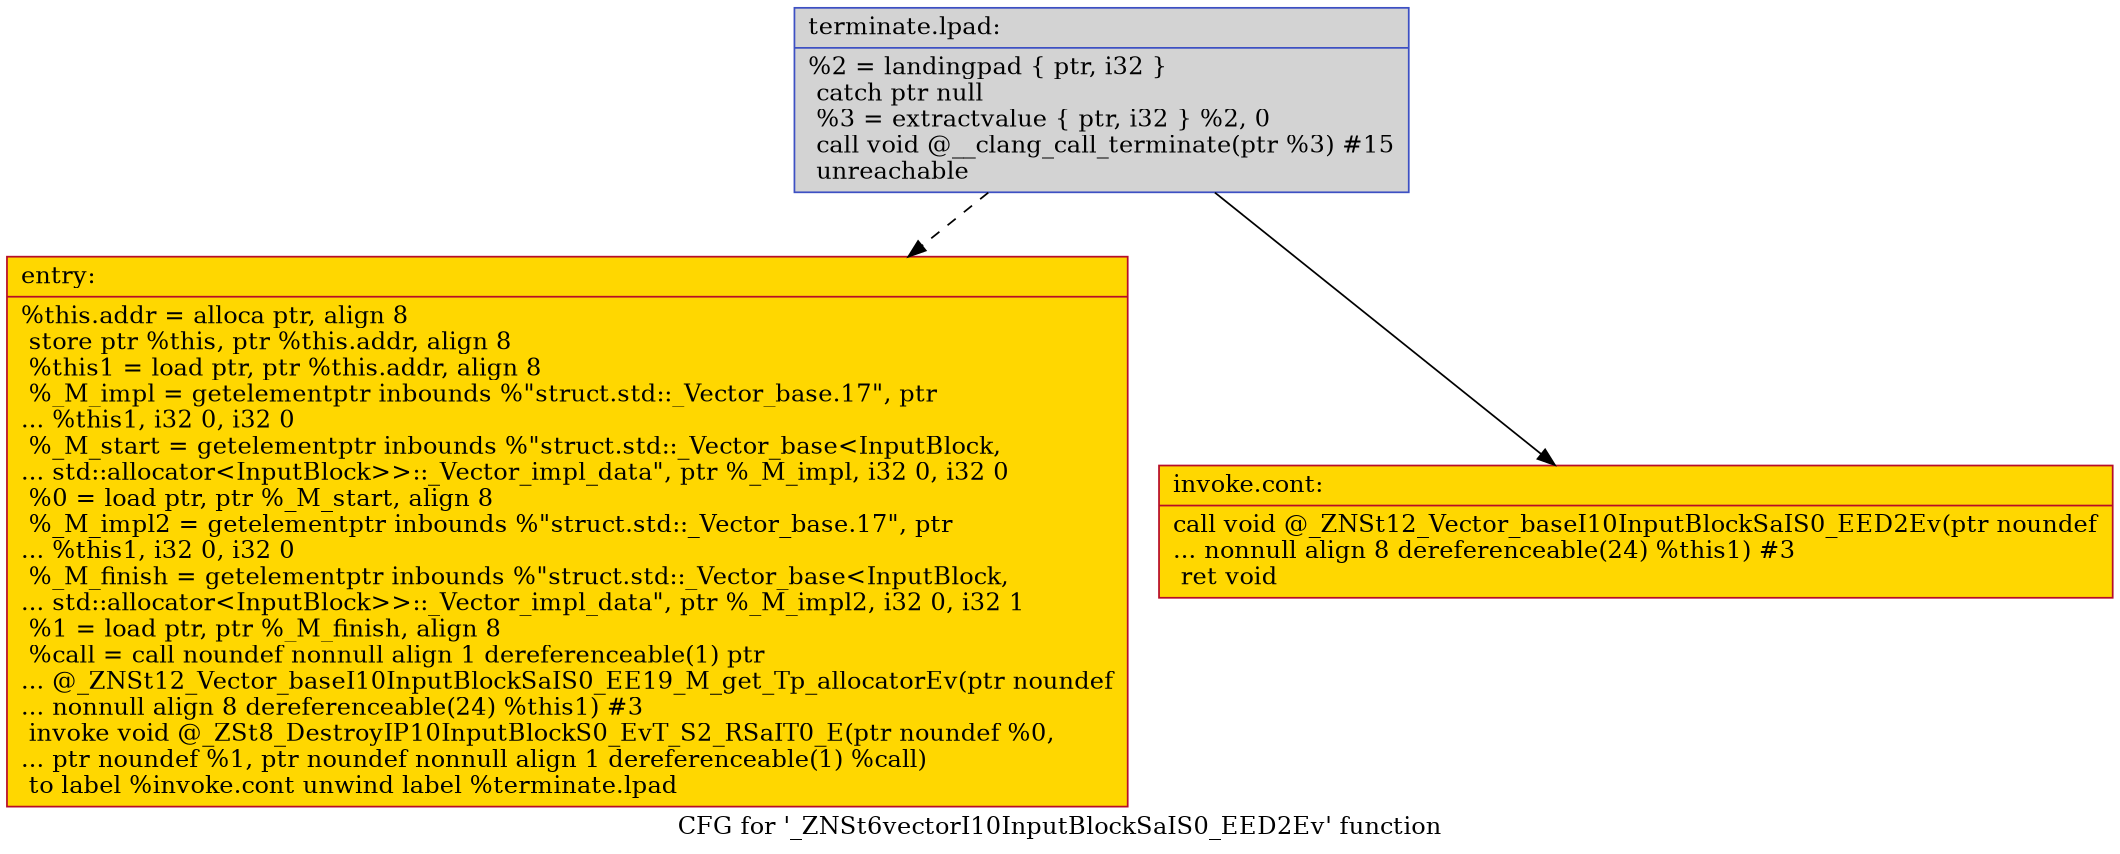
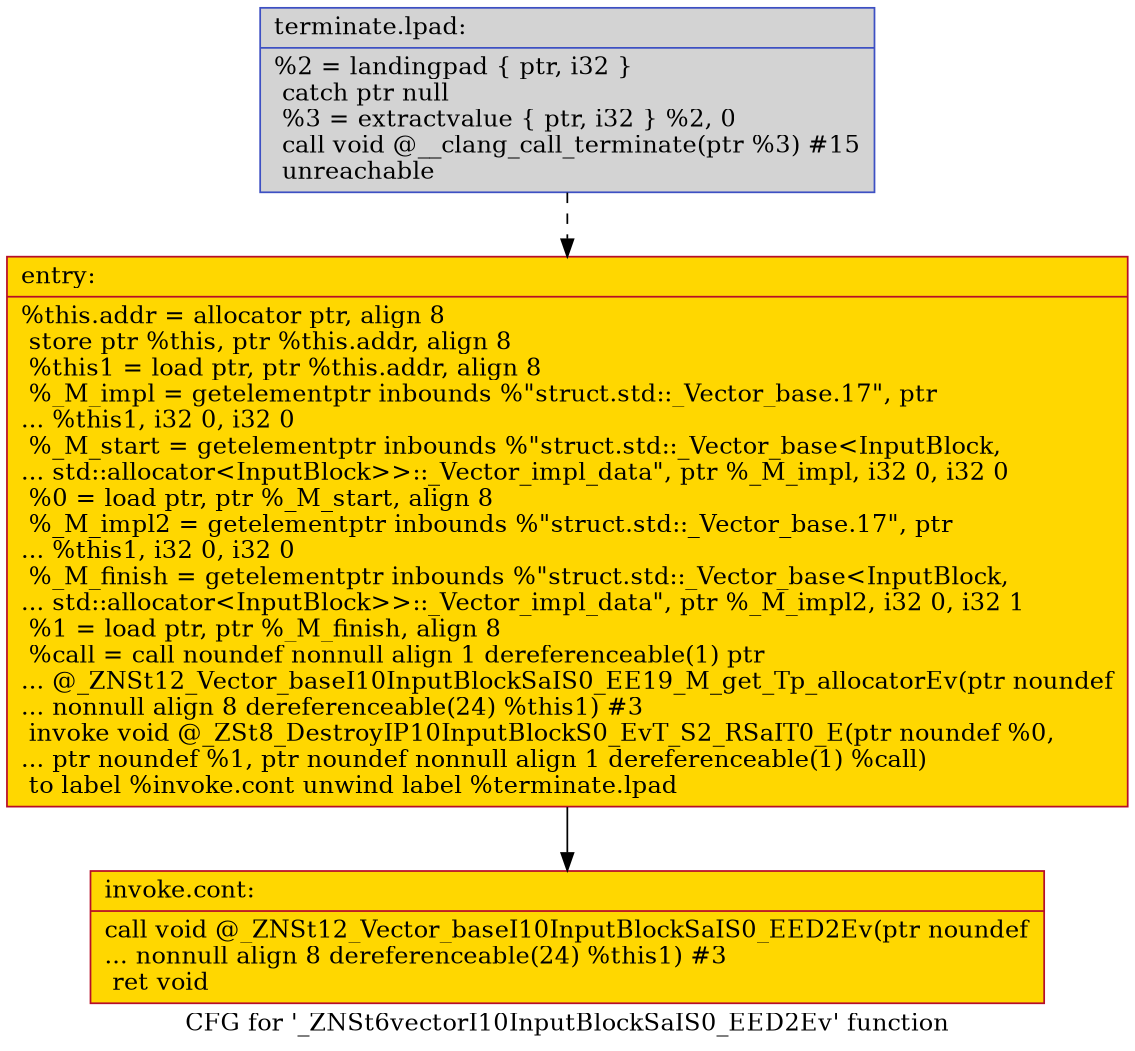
(215, 316) -> (233, 316)
(1378, 323) -> (567, 830)
